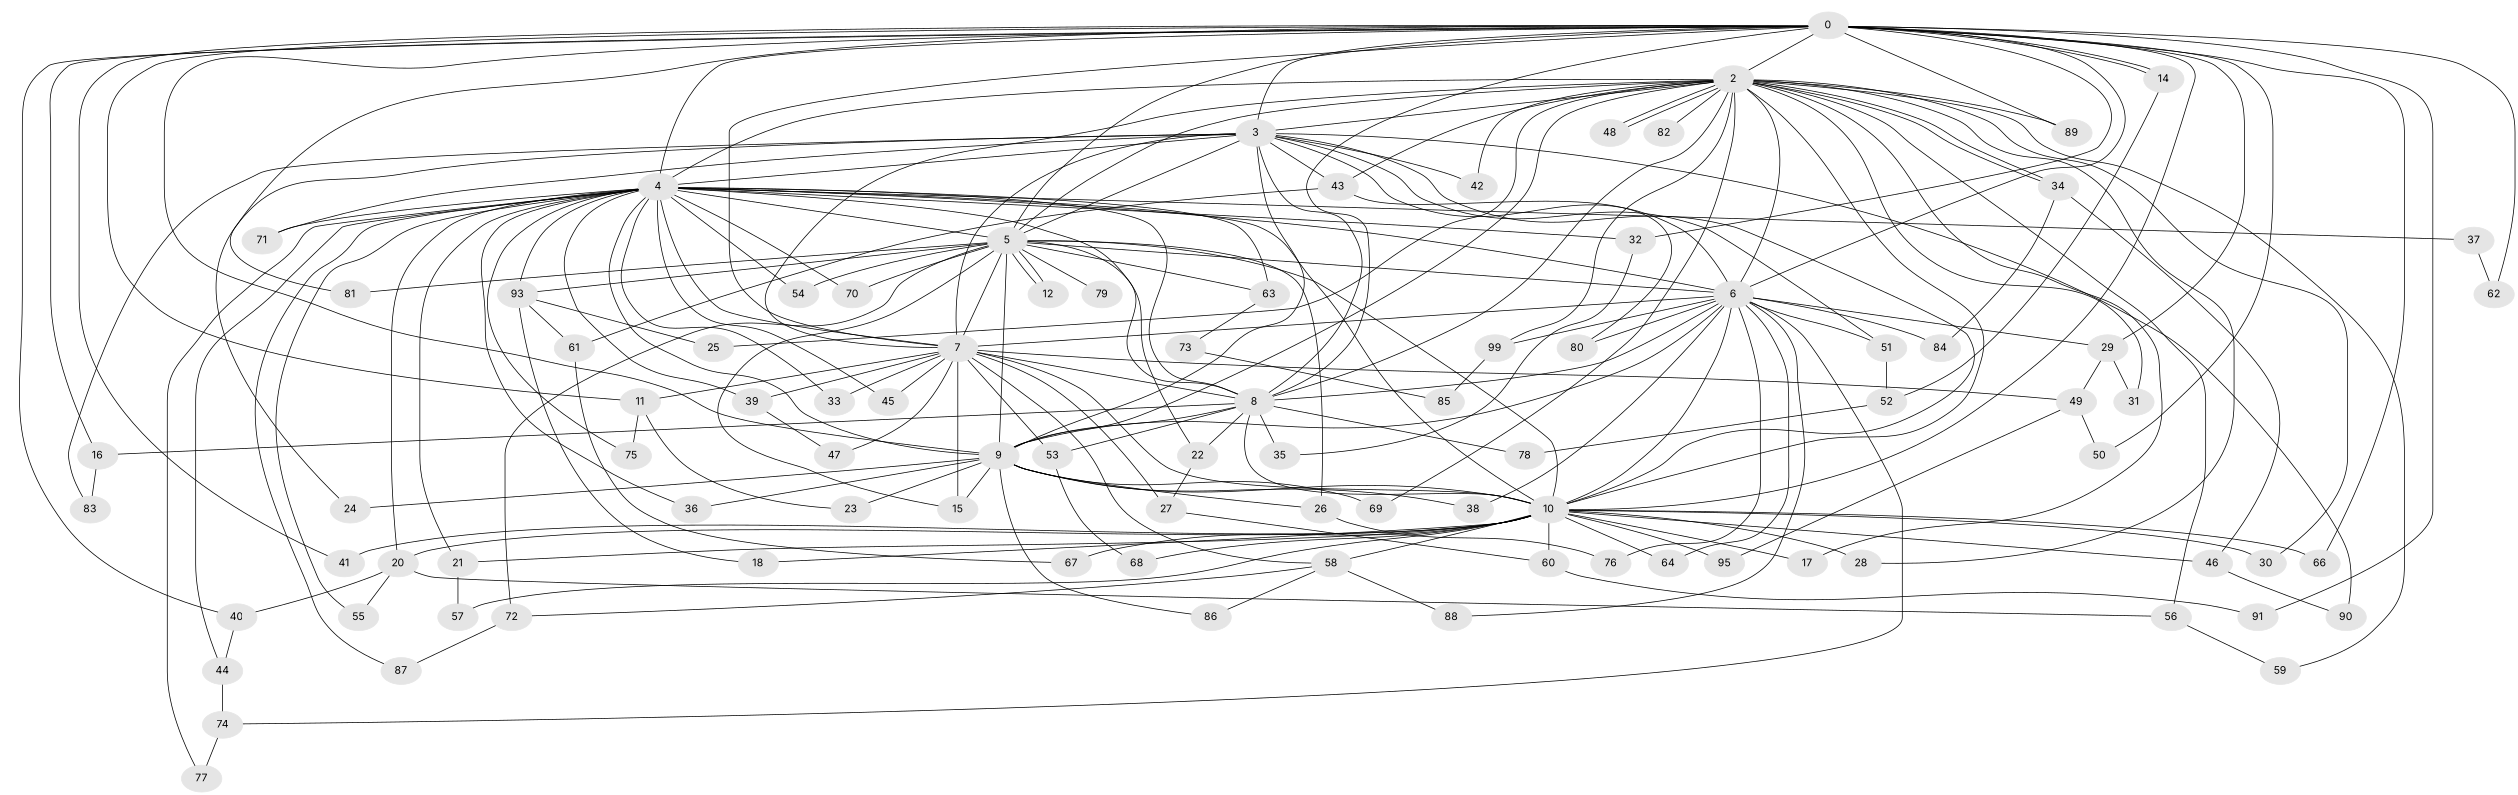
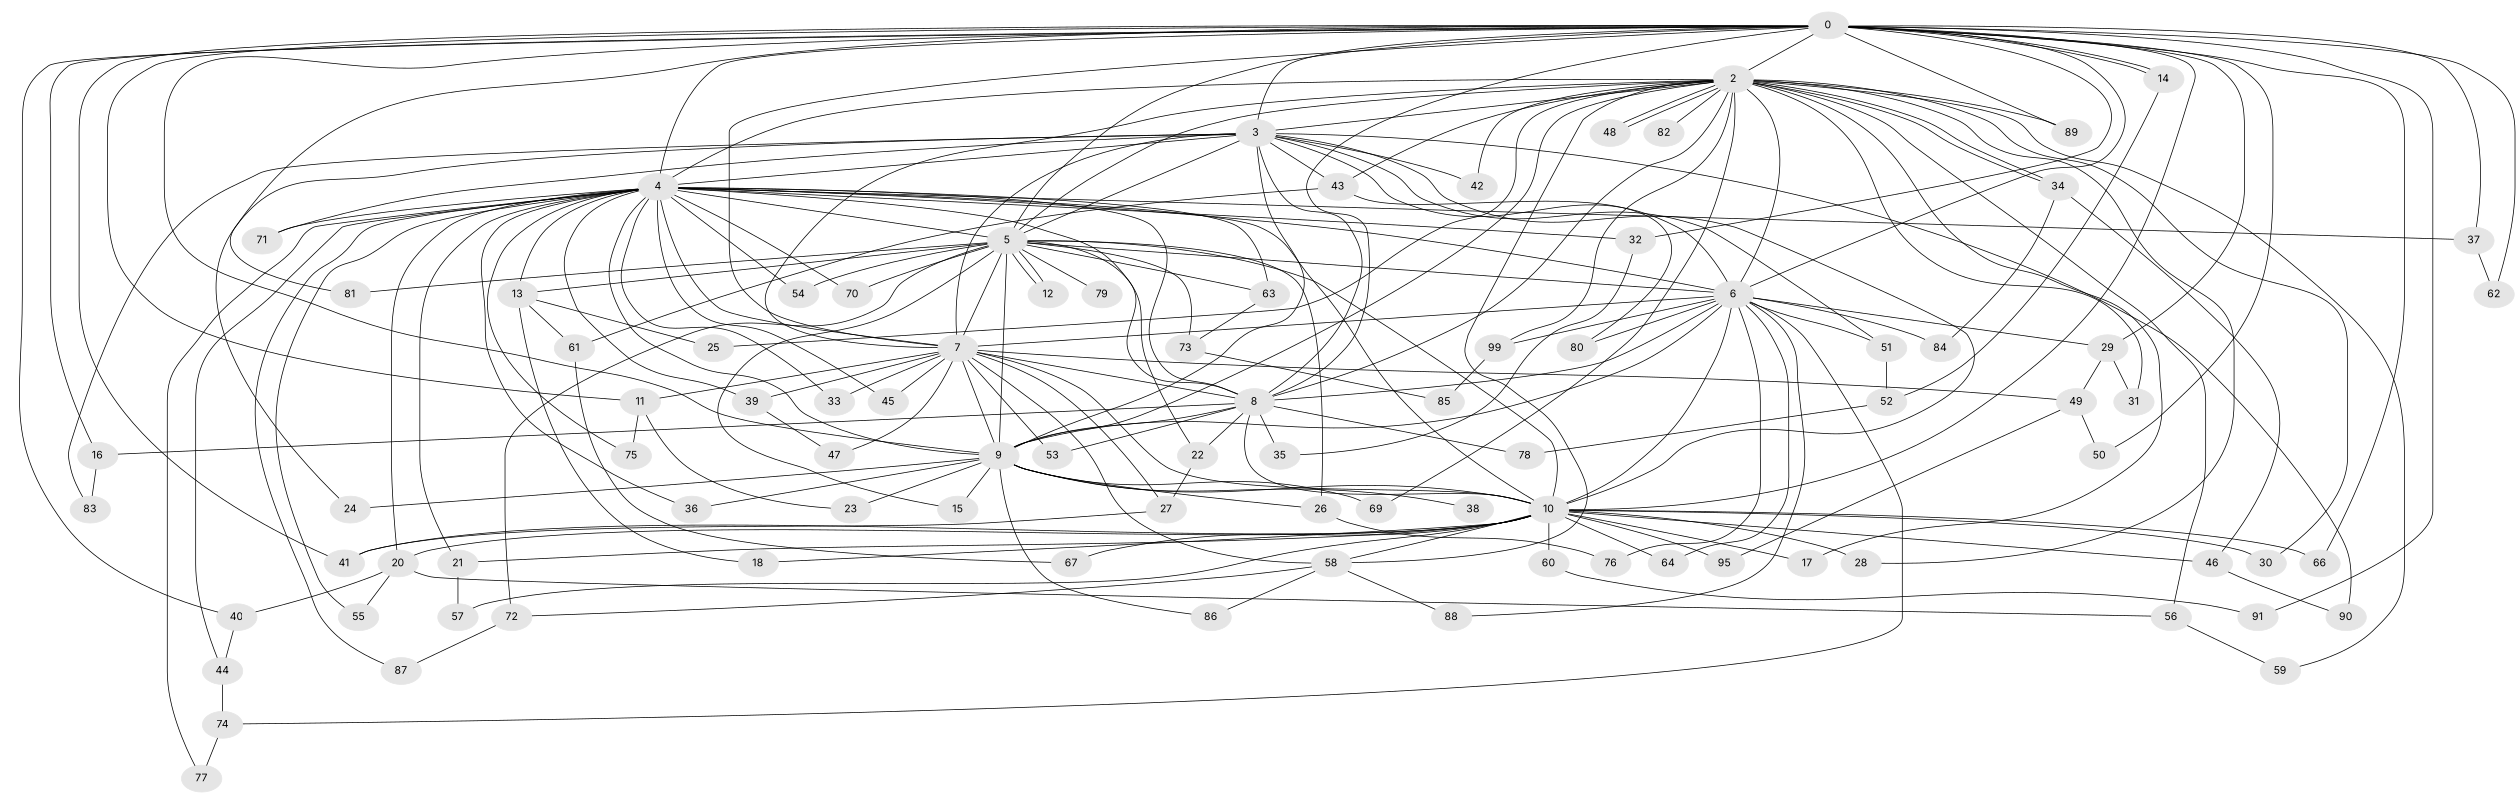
none -> (2233, 34)
none -> (1135, 259)
(518, 294) -> (518, 294)
(1963, 400) -> (1467, 360)
(1617, 417) -> none
(958, 429) -> (978, 402)
(1298, 528) -> (752, 526)
(1137, 563) -> none
